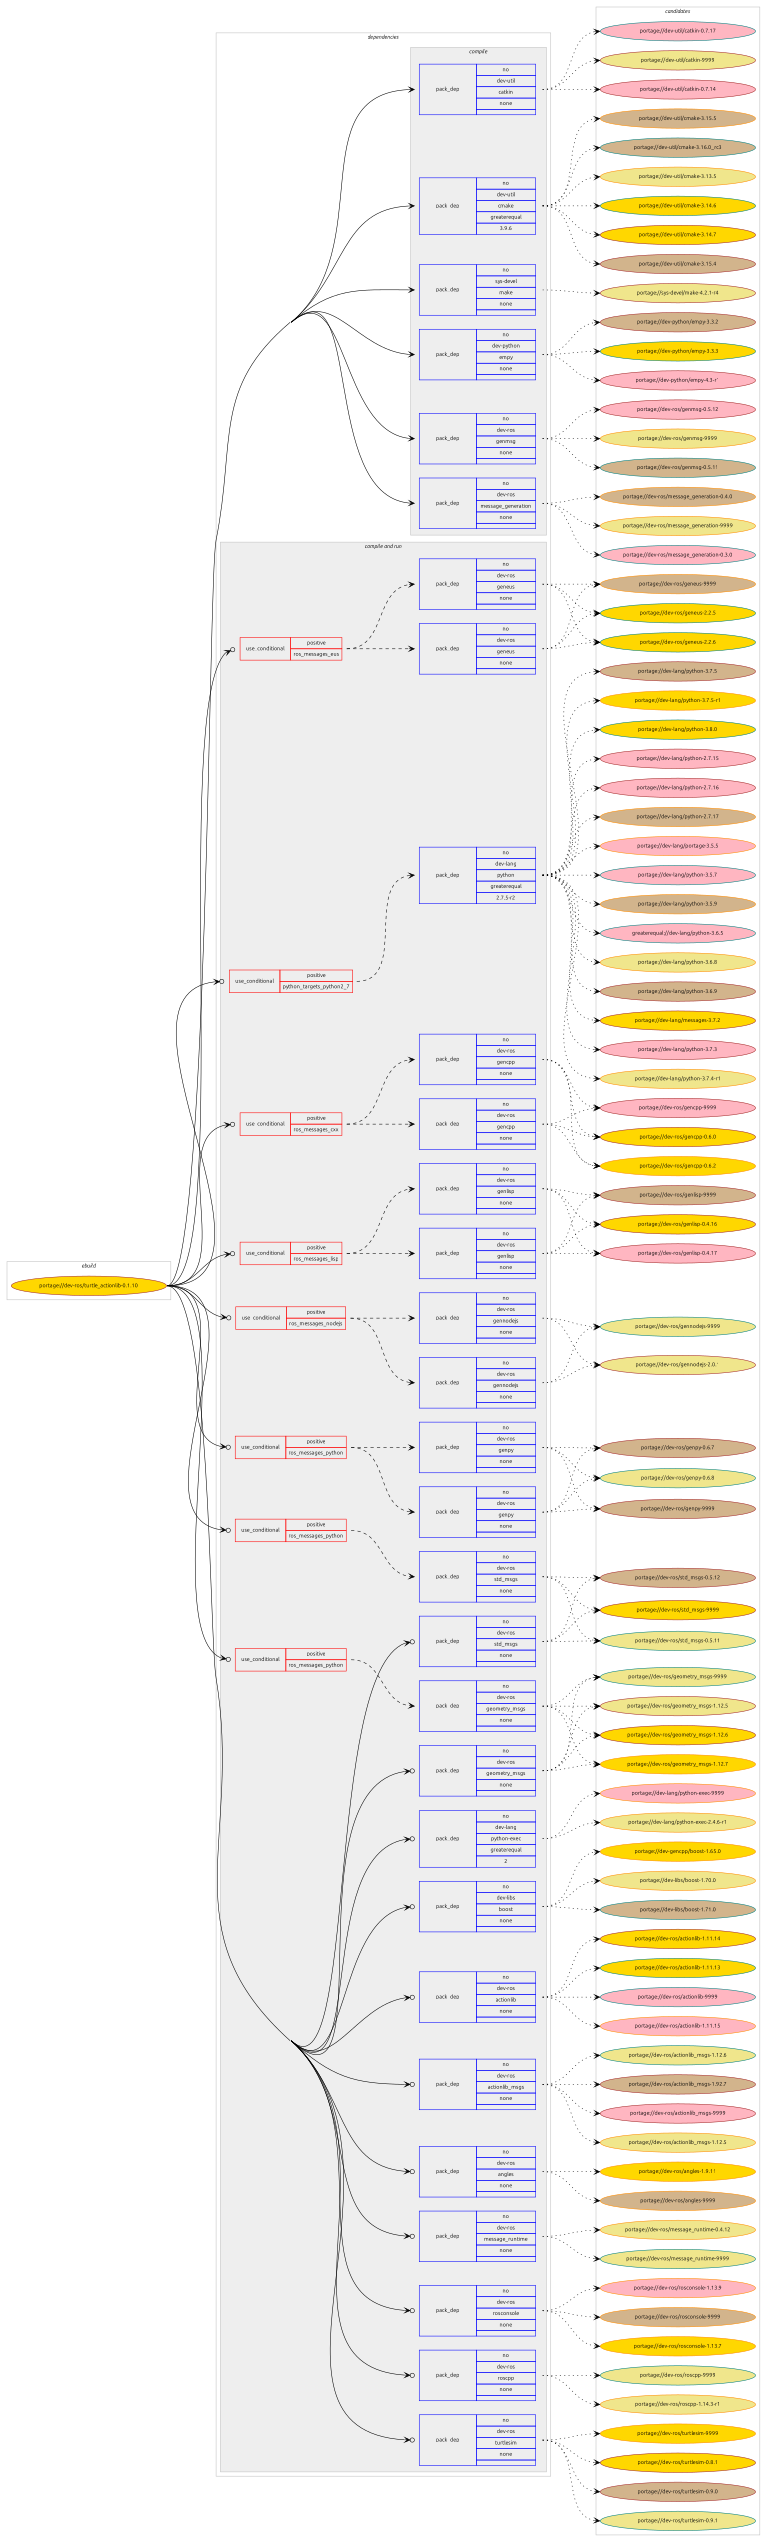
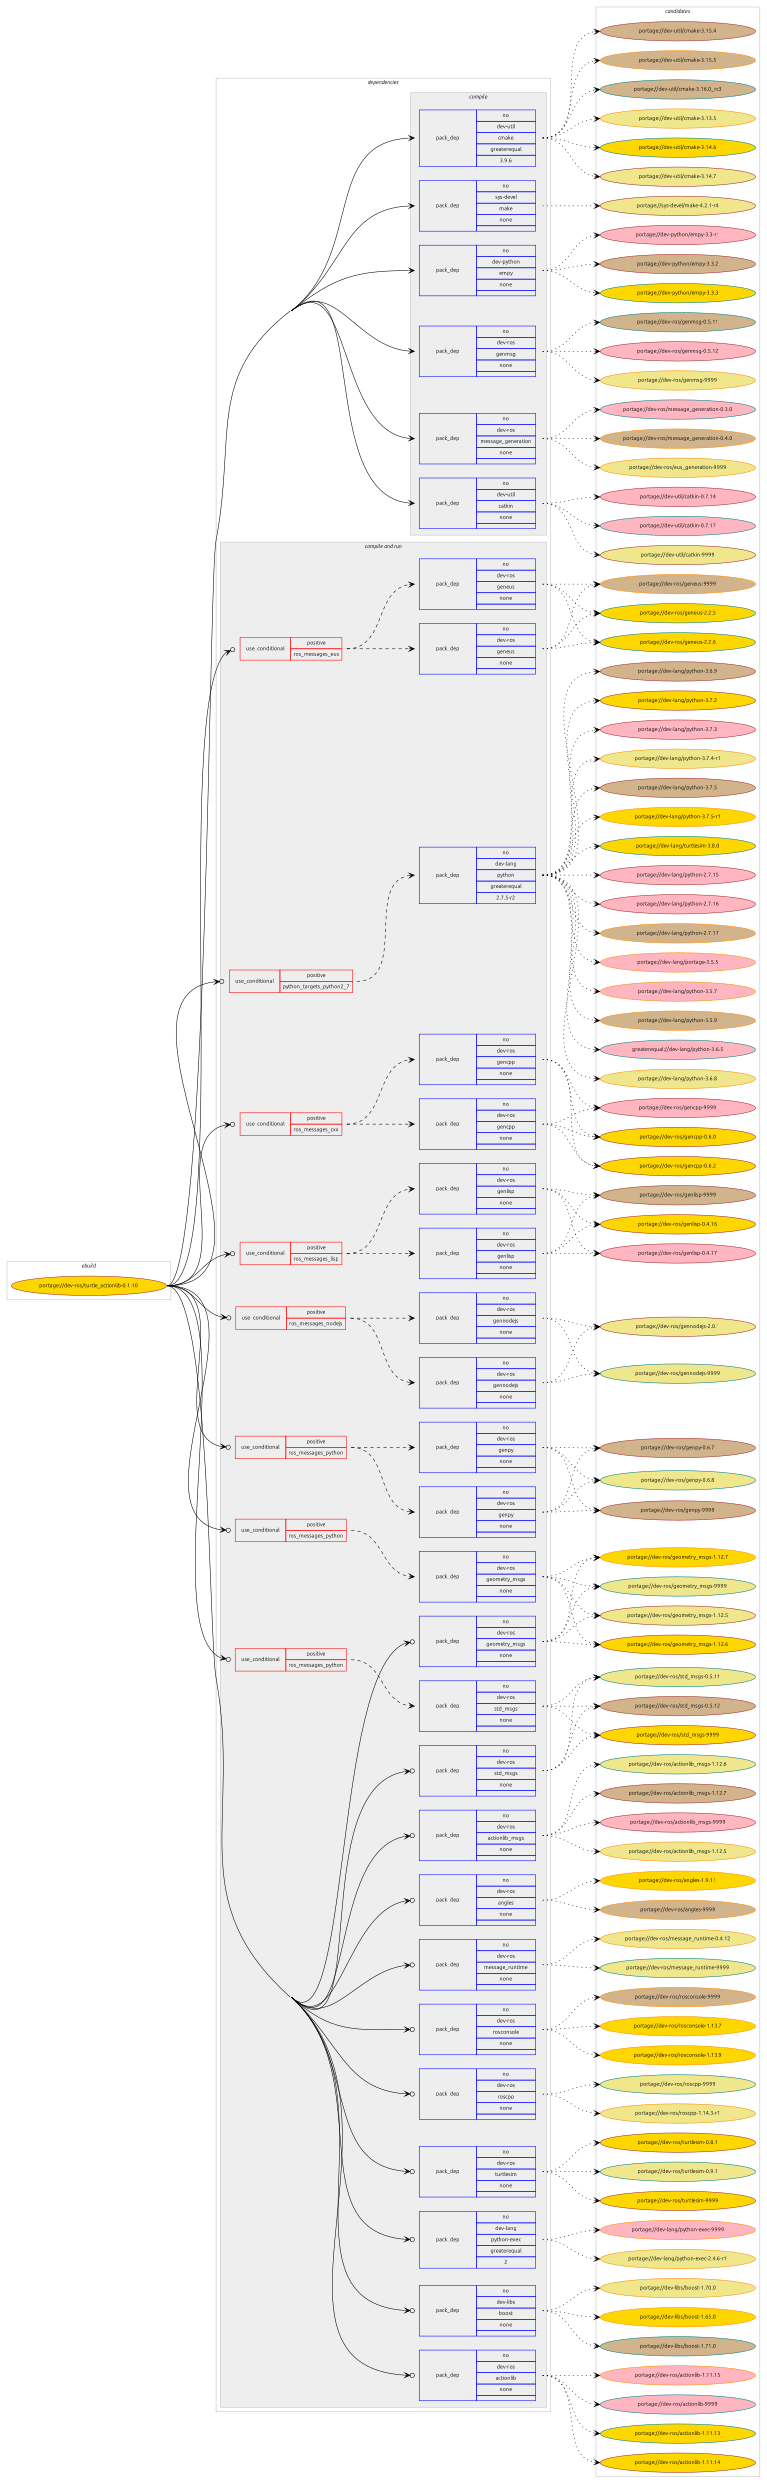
(678, 235) -> (678, 177)
(678, 380) -> (678, 235)
(678, 526) -> (678, 468)
(678, 730) -> (678, 846)
(678, 875) -> (678, 992)
(678, 1021) -> (678, 701)
(678, 1166) -> (678, 1166)
(678, 1852) -> (678, 2317)
(678, 2084) -> (678, 1793)
(678, 2288) -> (678, 2055)
(678, 2434) -> (678, 2201)
(678, 2492) -> none
